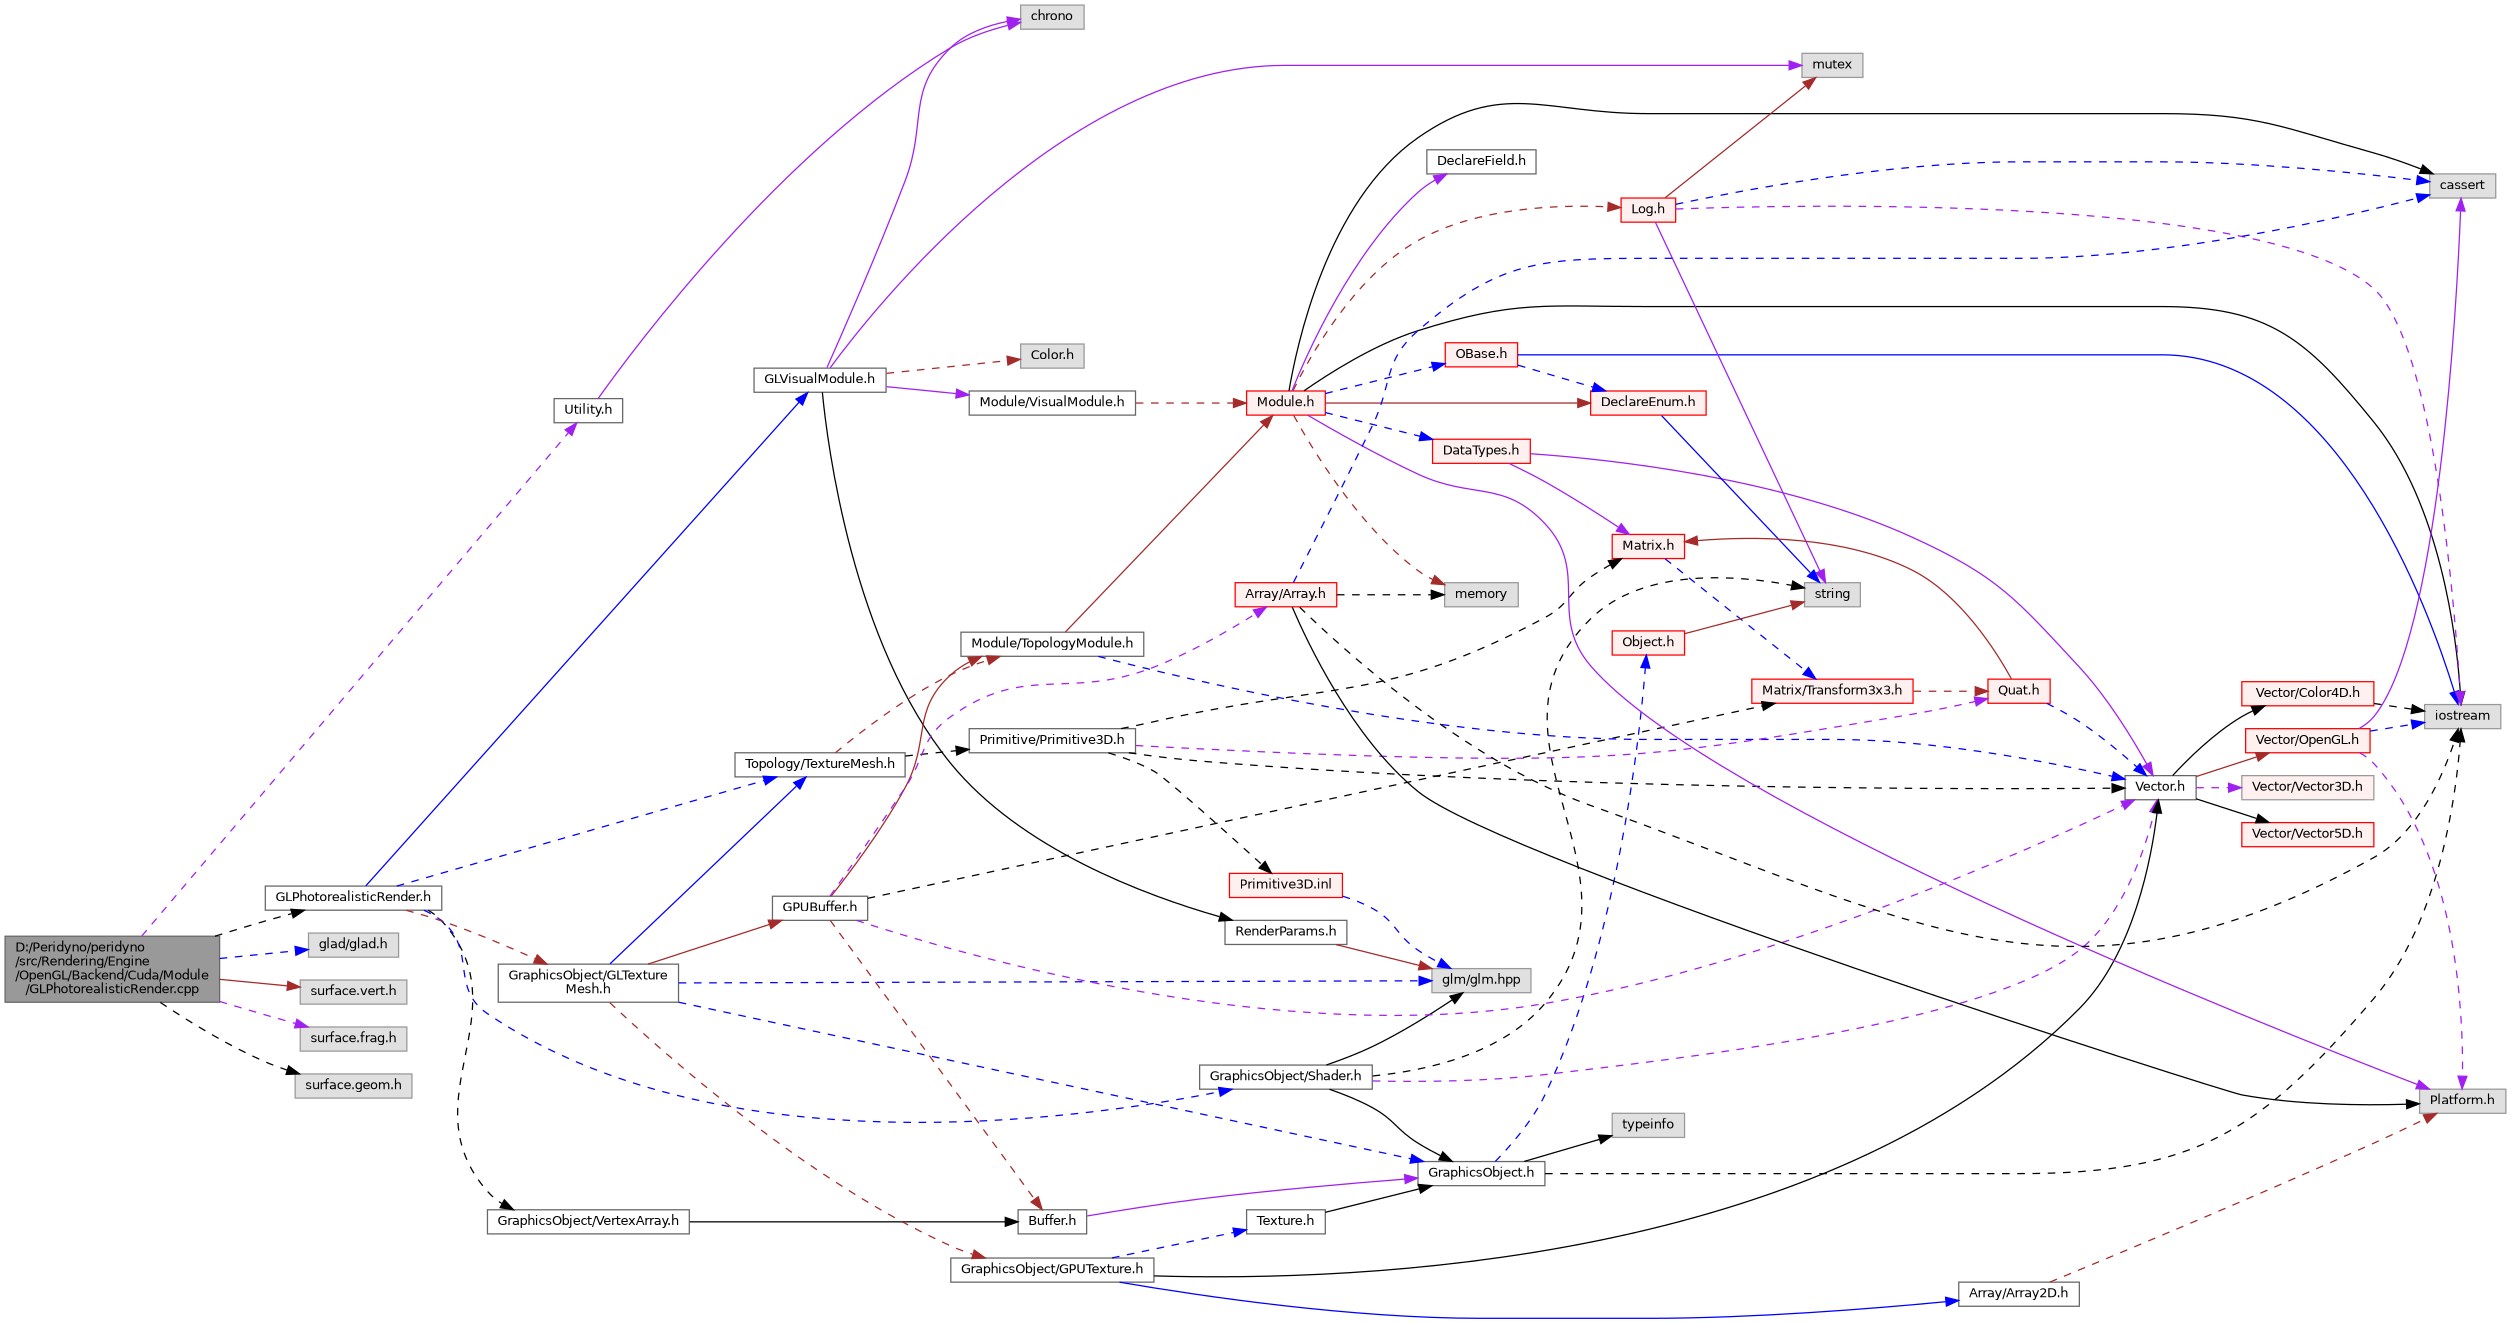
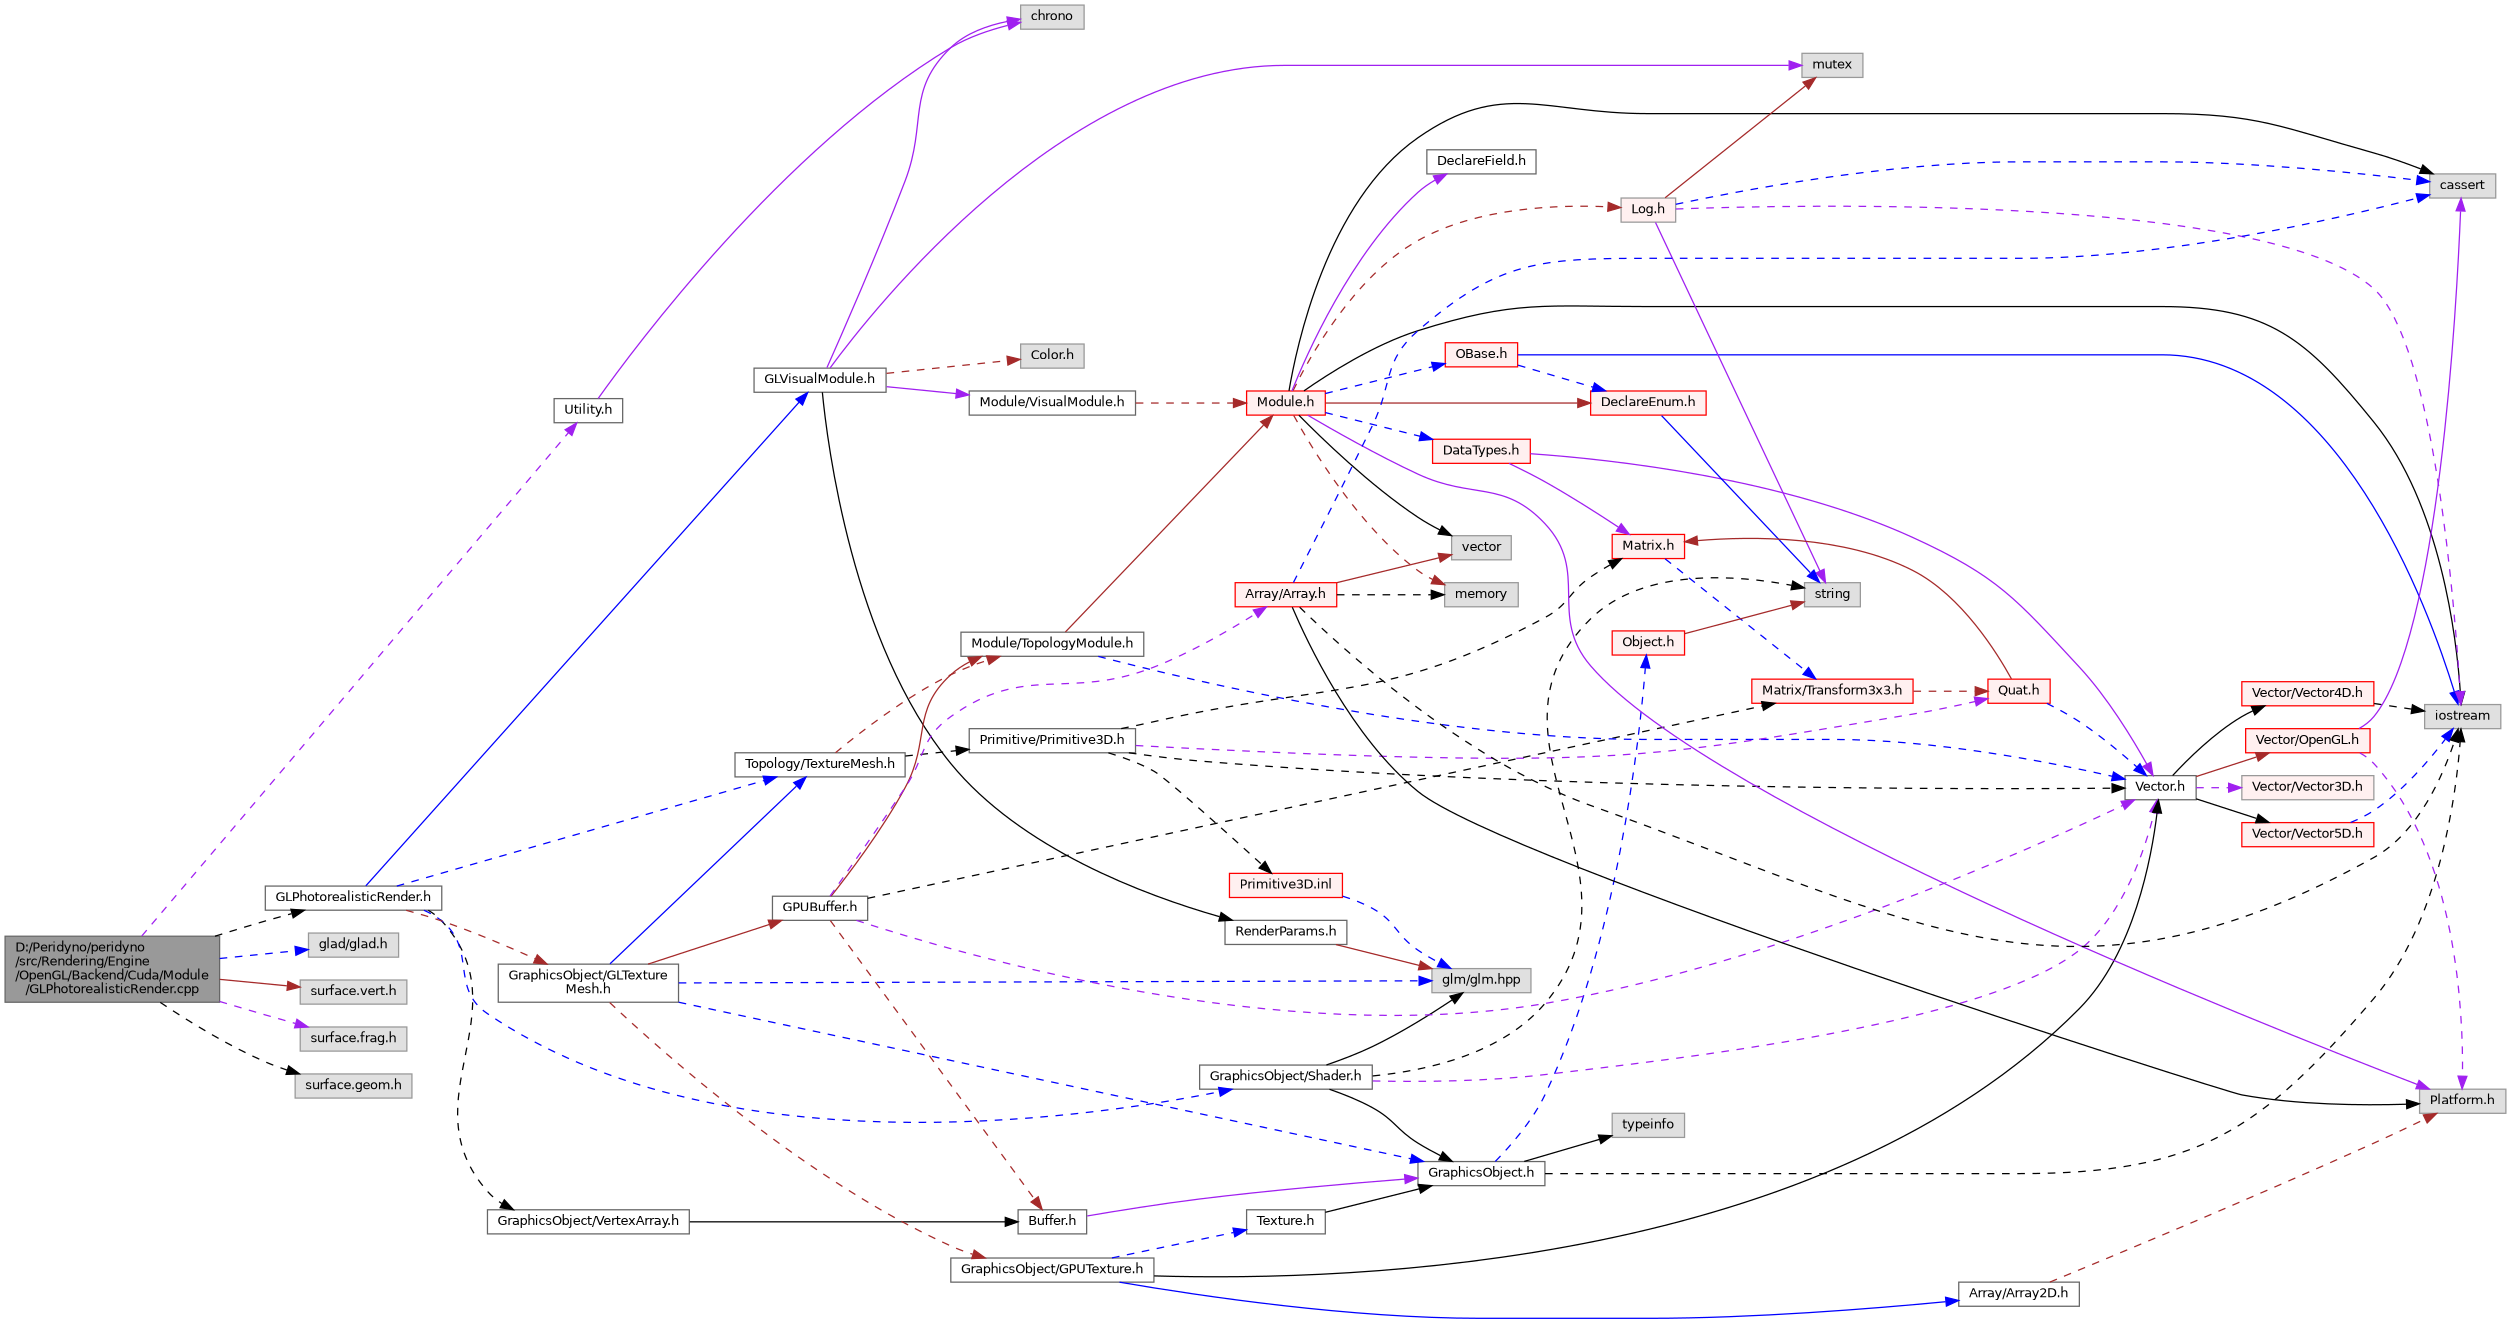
(1648, 210) -> (1648, 210)
none -> (1481, 548)
(2308, 694) -> (2308, 694)
(2391, 728) -> (2403, 787)
